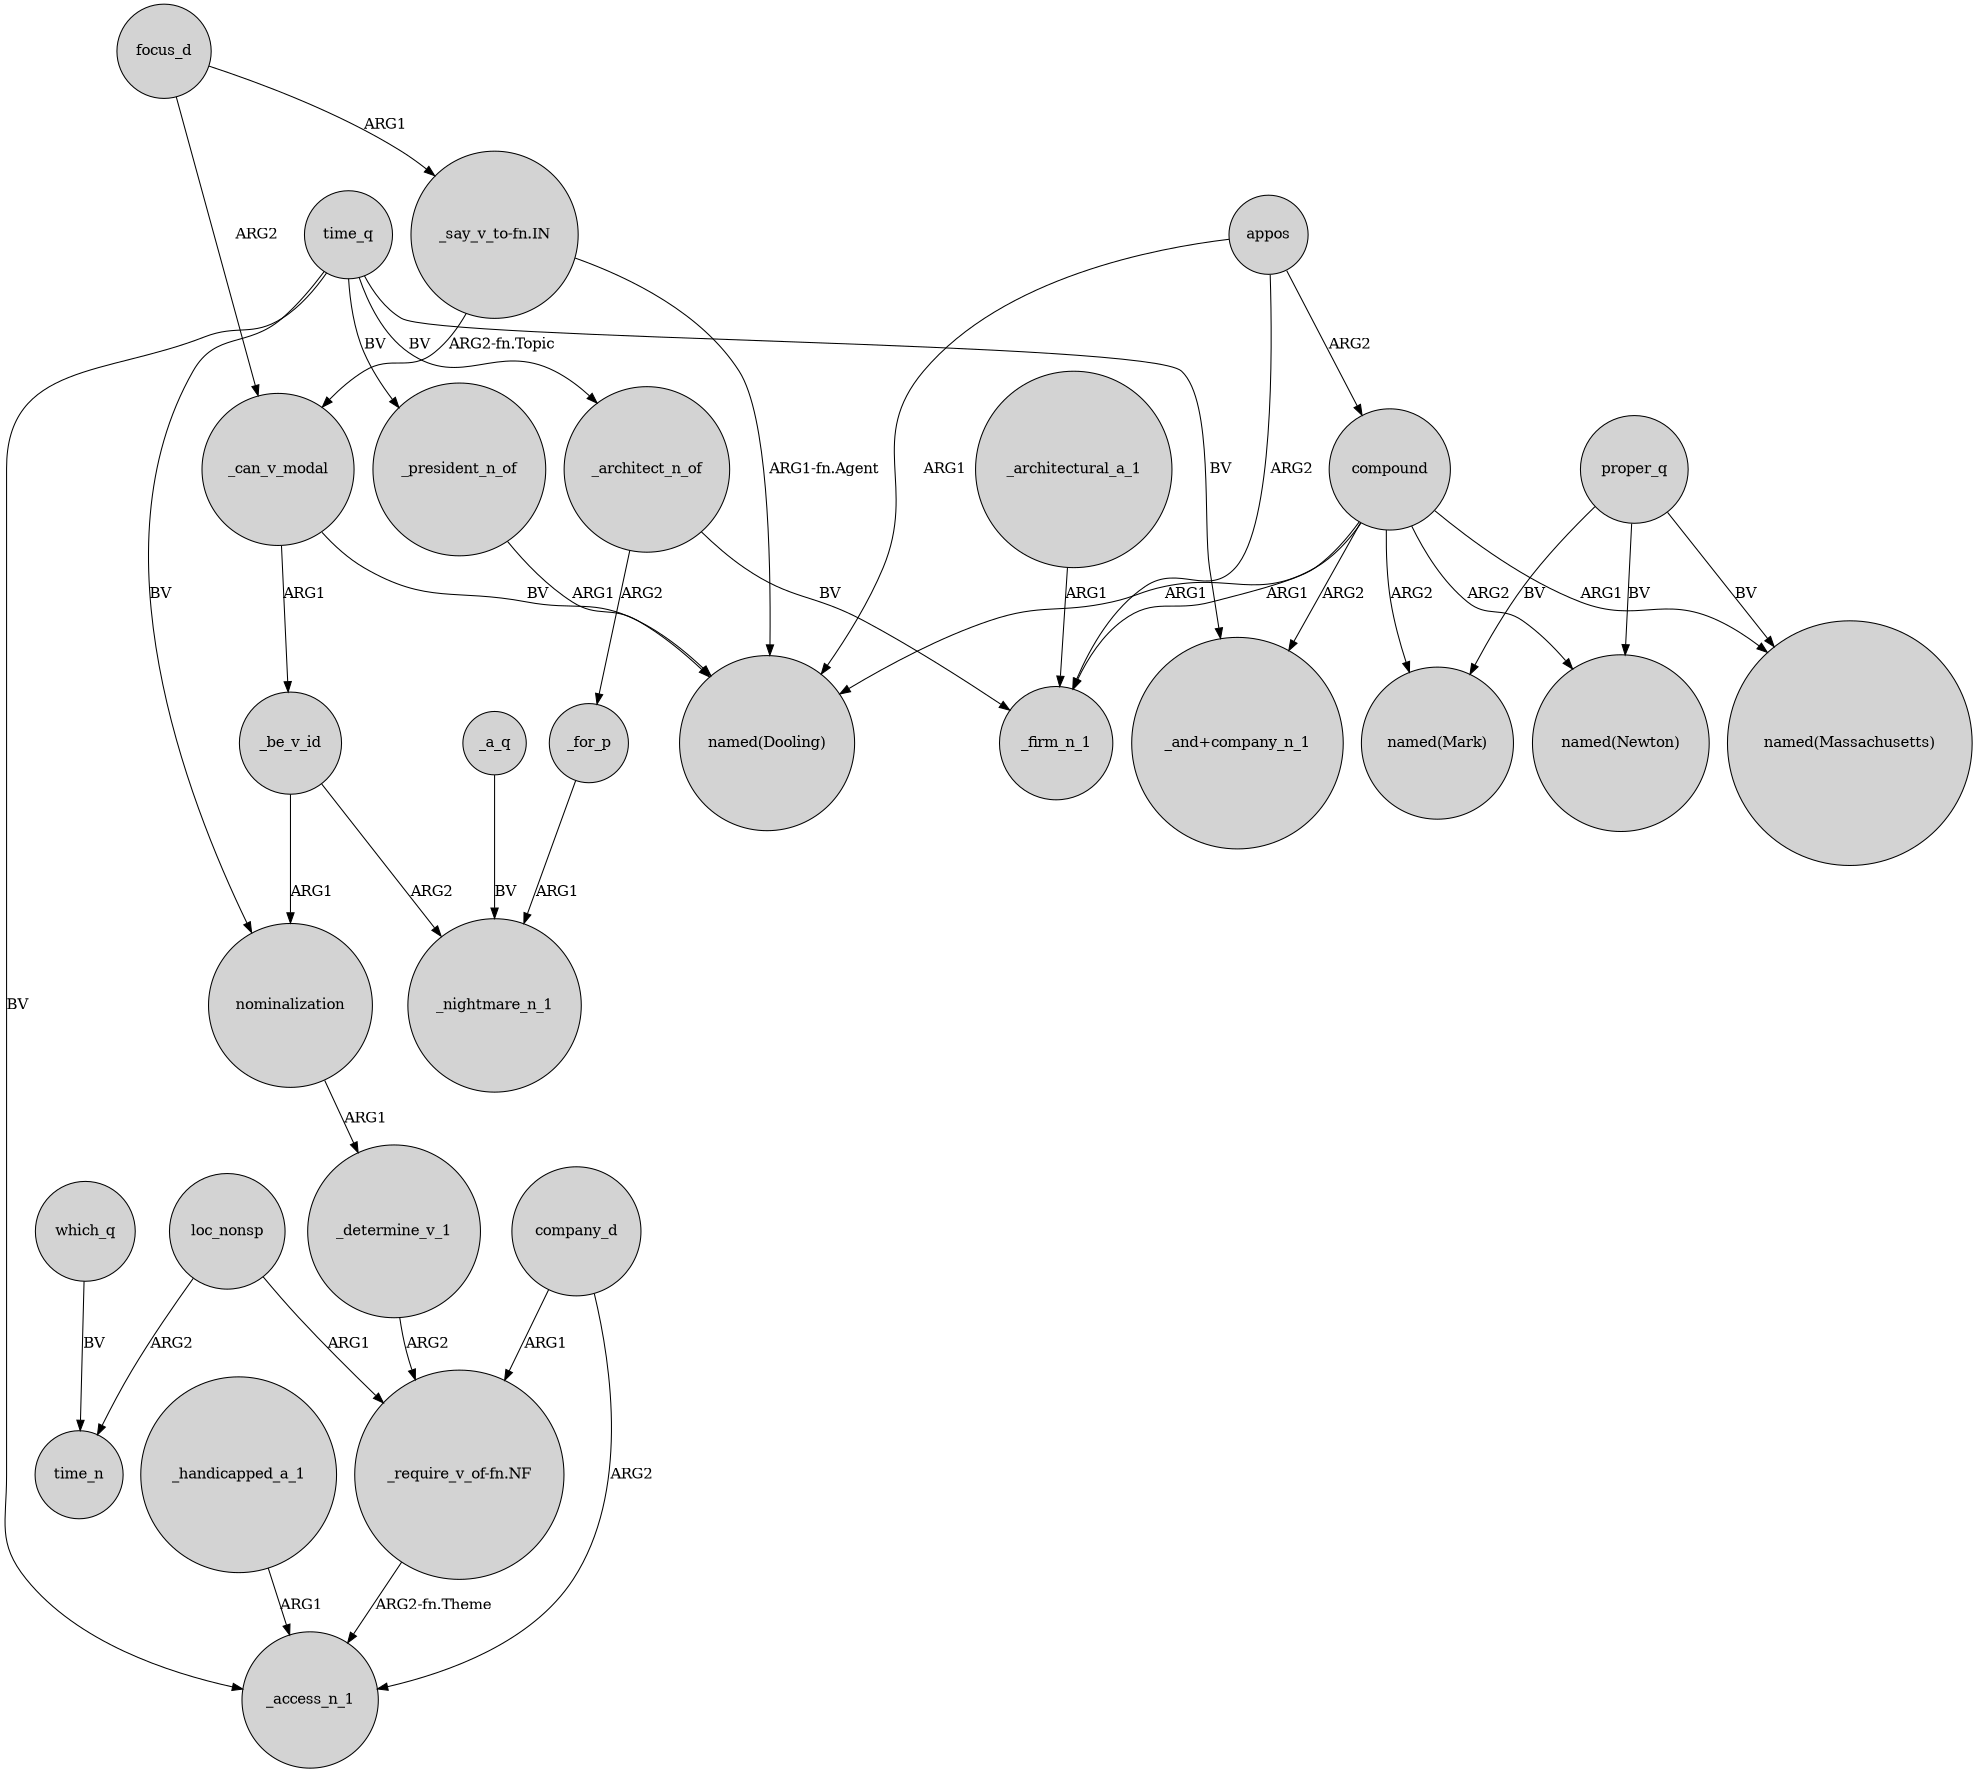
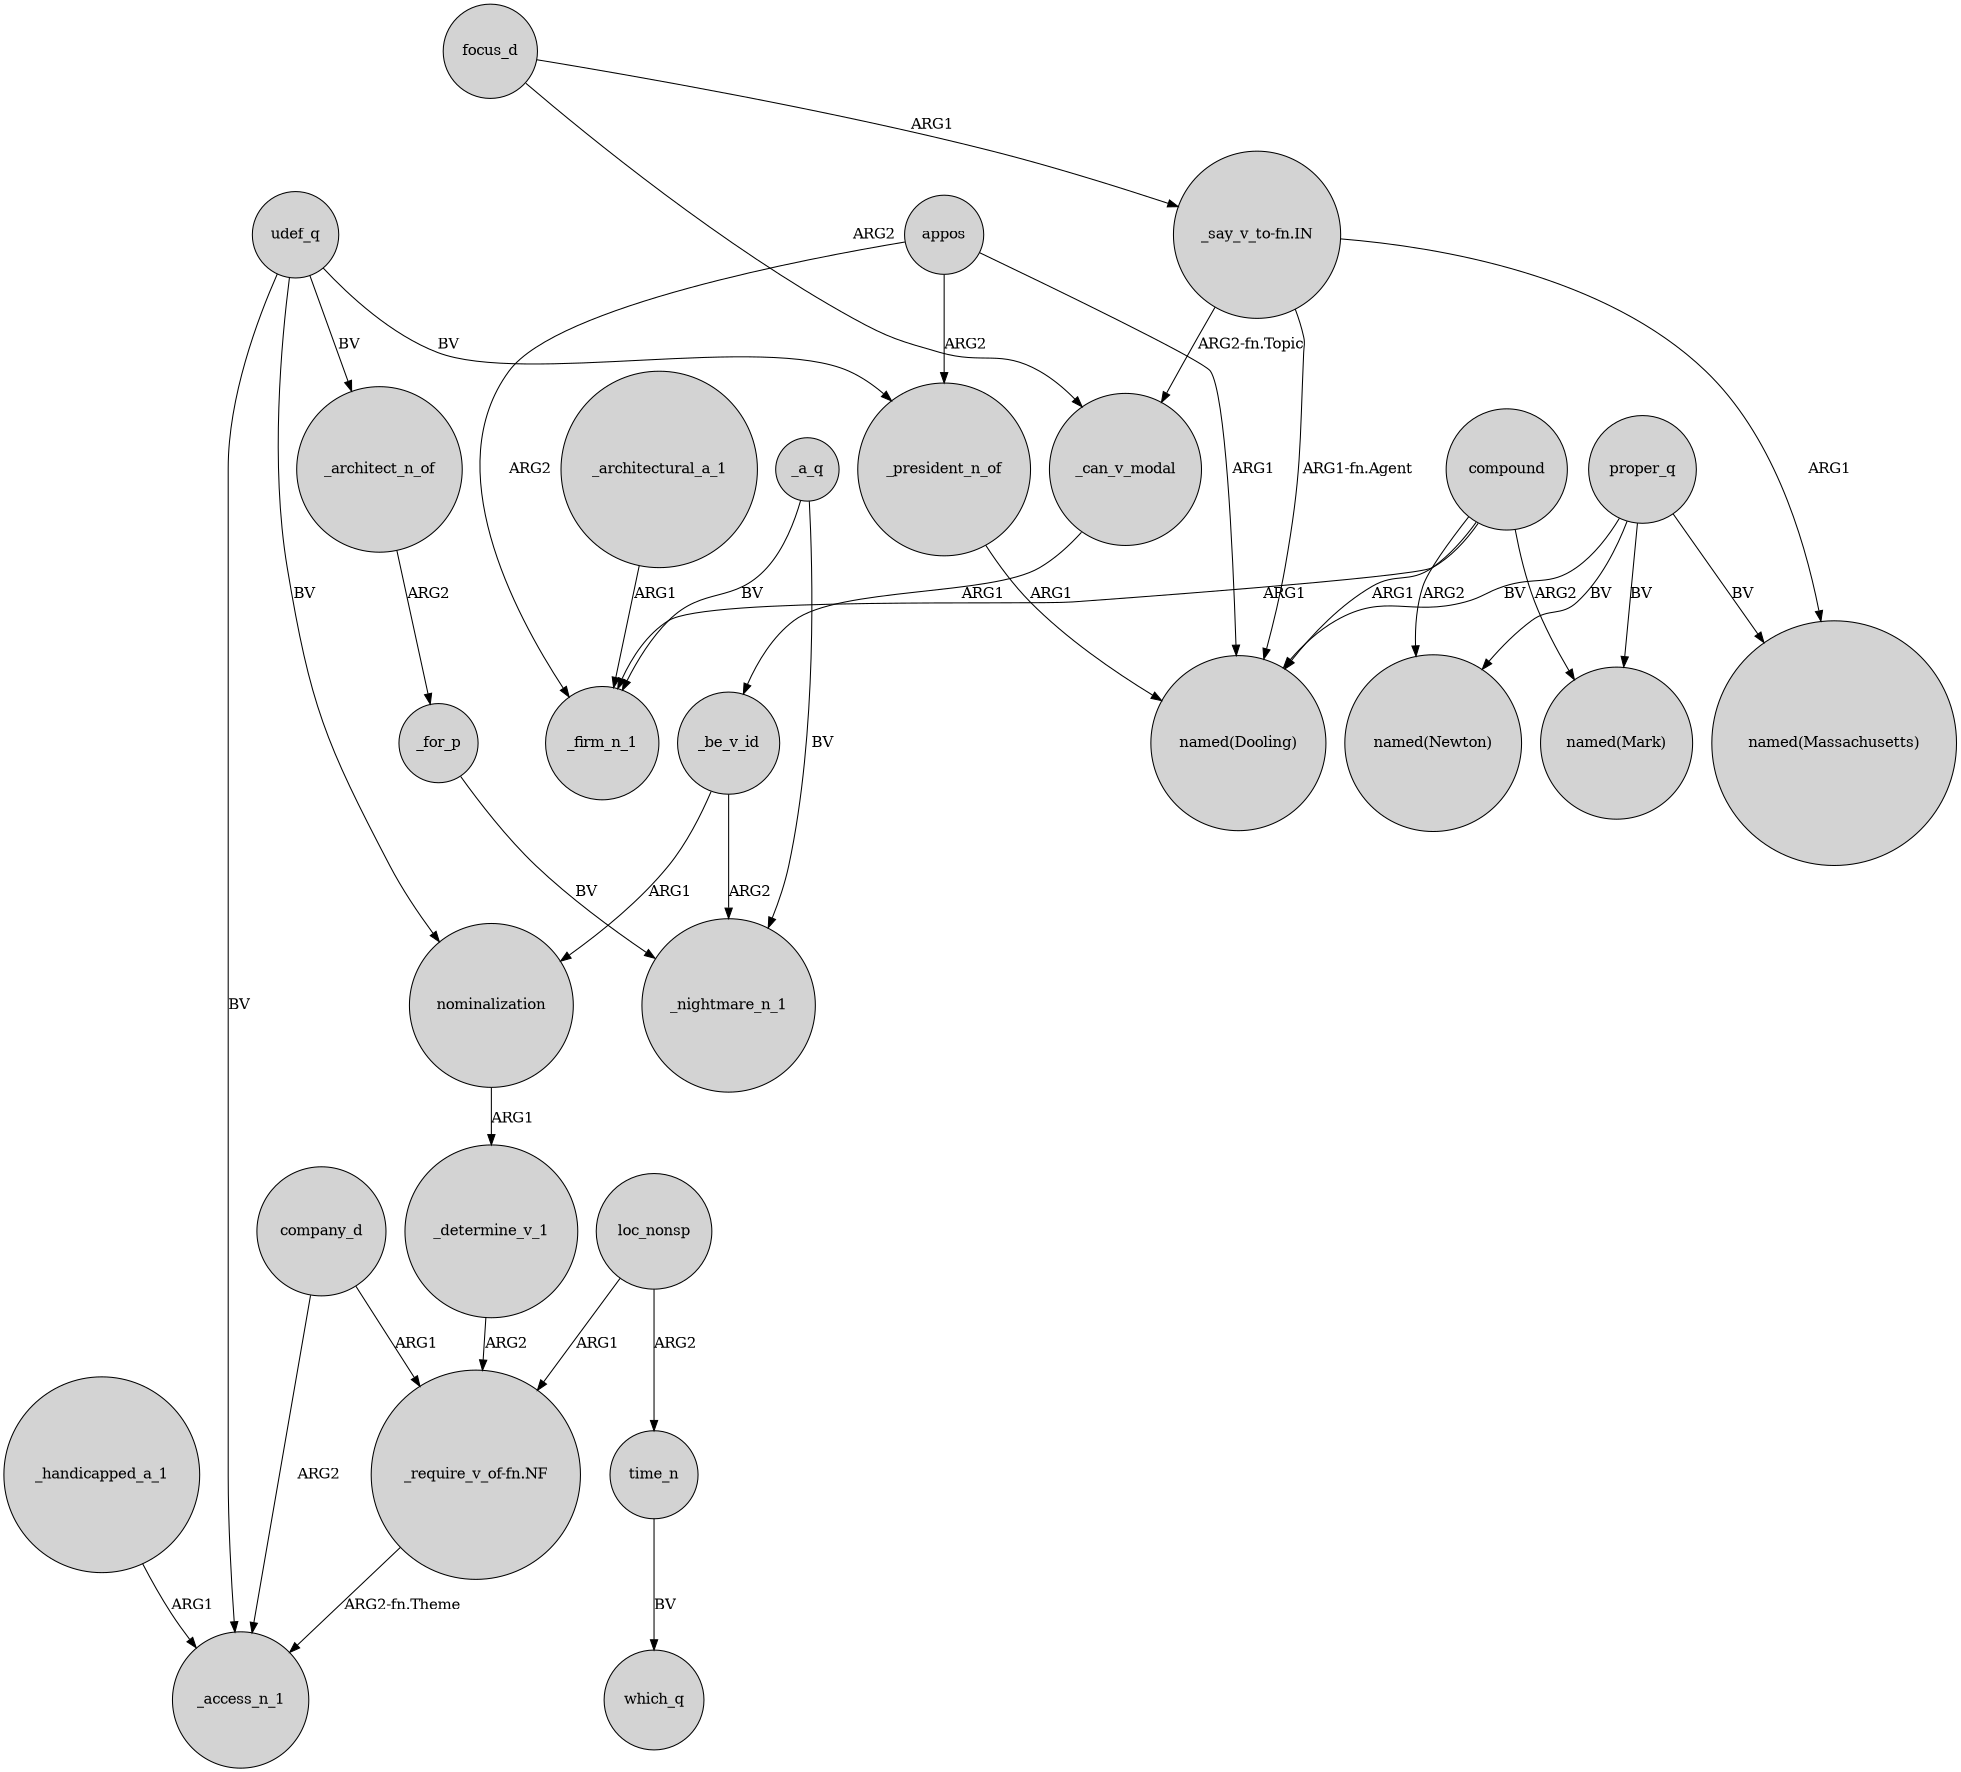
(348, 235) -> (296, 235)
(1322, 338) -> (944, 324)
(513, 600) -> (1461, 603)
(1588, 604) -> (1656, 332)
(852, 615) -> (719, 595)
(1237, 743) -> none
(557, 892) -> (586, 892)
(82, 1351) -> (654, 1579)
